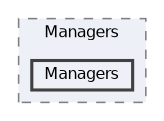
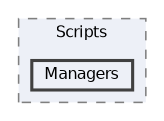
(82, 33) -> (82, 33)
